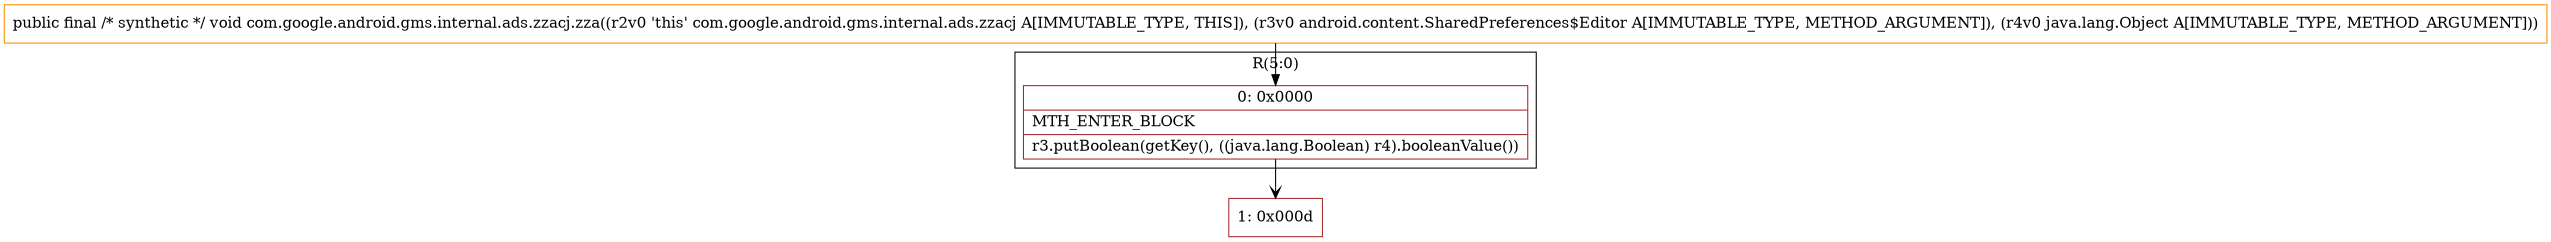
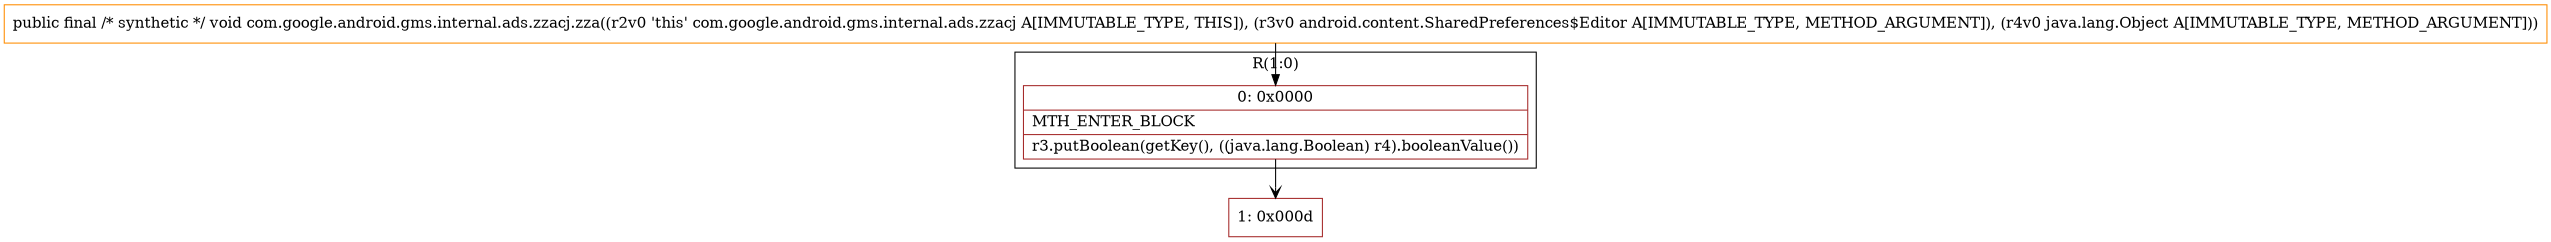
(1276, 64) -> (1276, 64)
